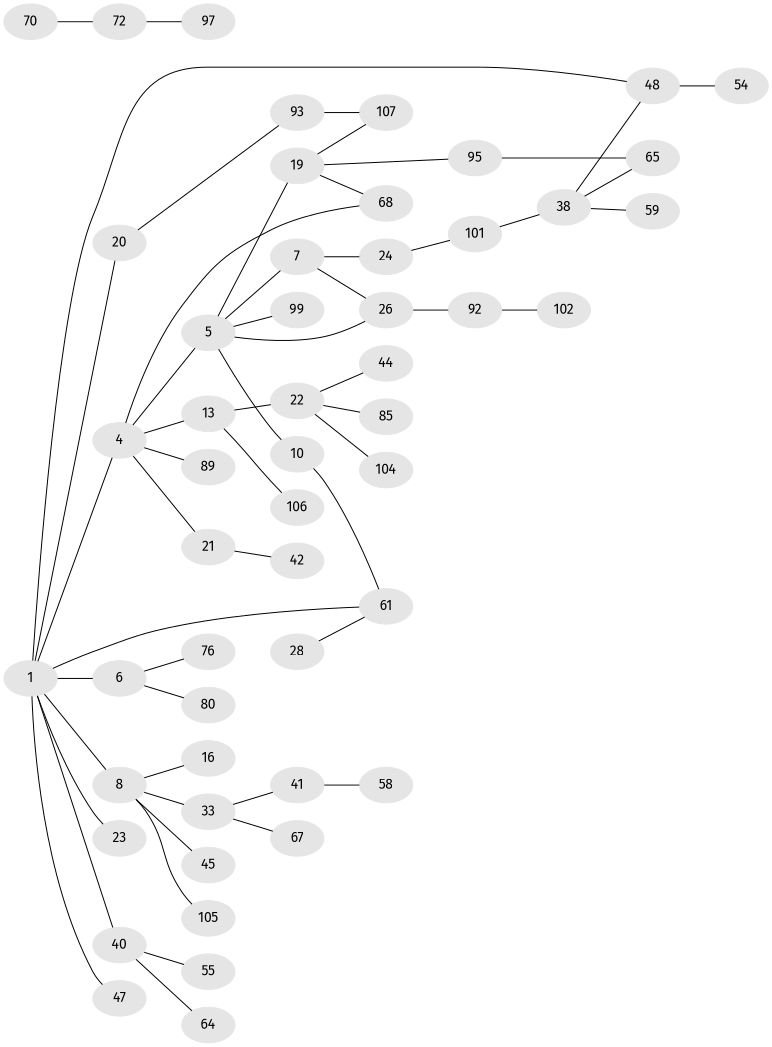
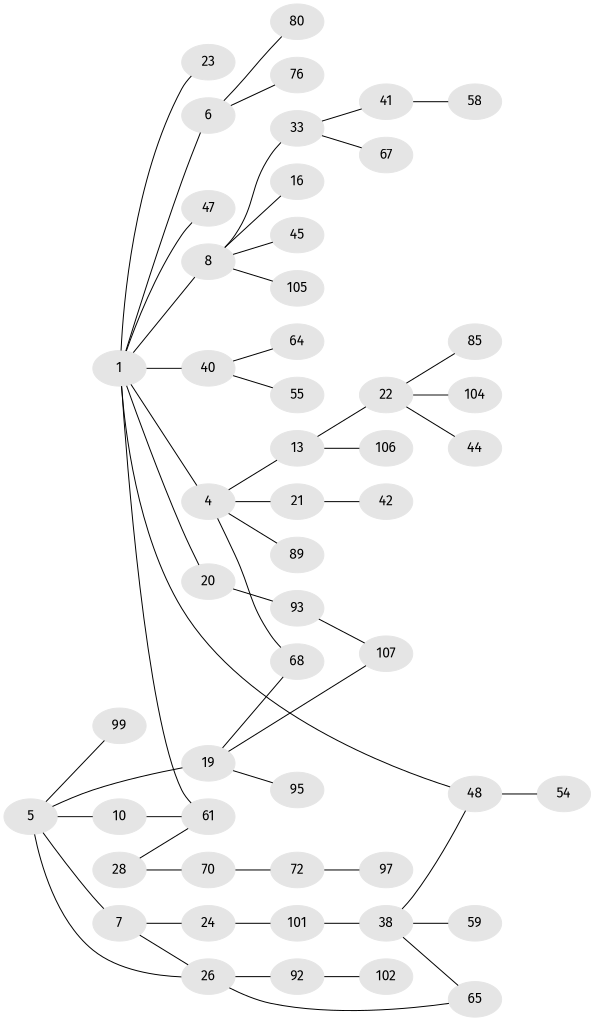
(564, 158) -> (338, 1010)
(164, 387) -> none
none -> (164, 870)
